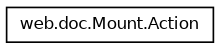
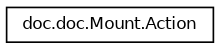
(110, 25) -> (110, 25)
